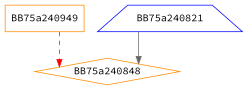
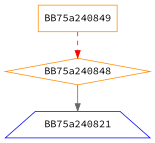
(45, 18) -> (78, 18)
(139, 44) -> (78, 94)
